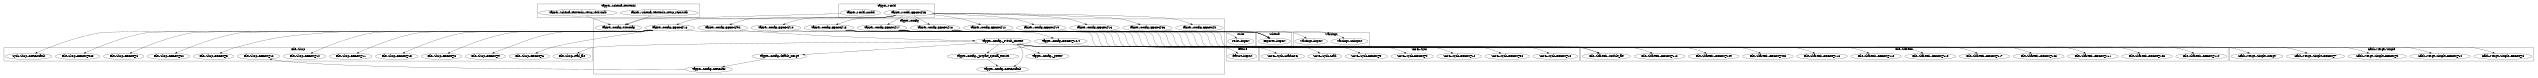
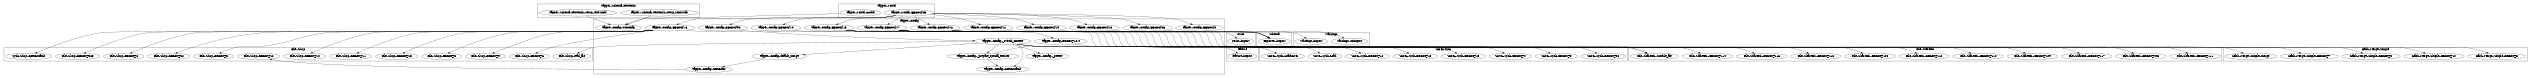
none -> (1463, 56)
(2147, 56) -> none
